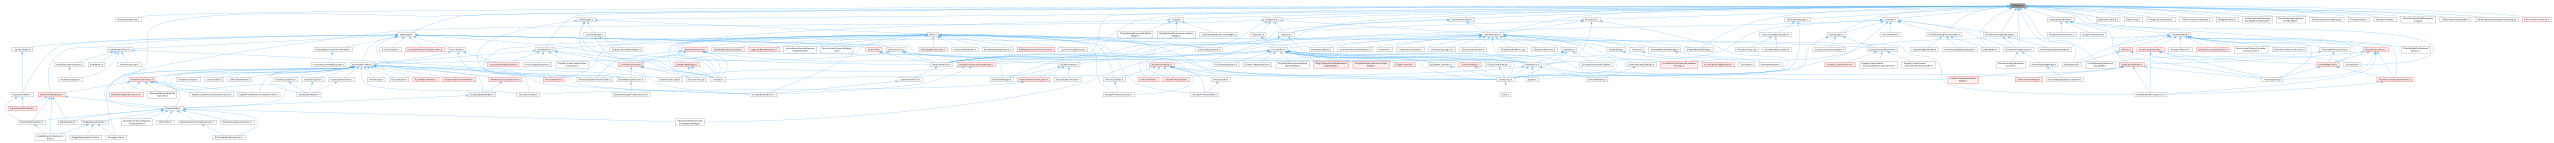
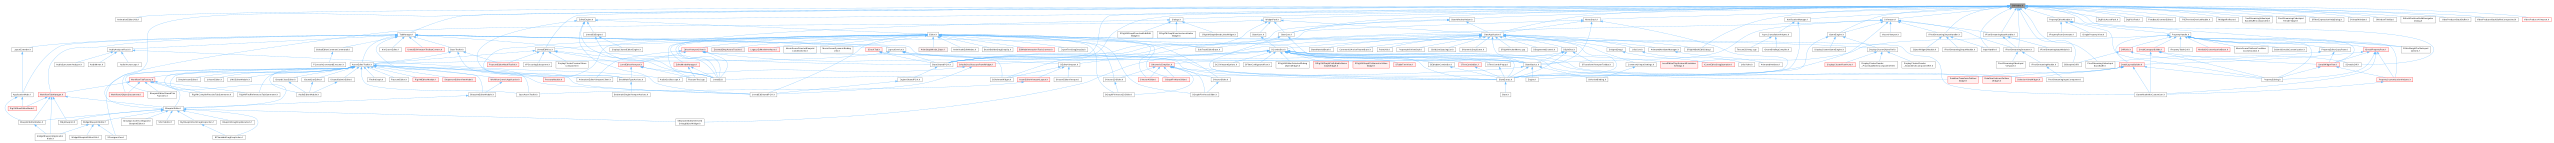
(2123, 44) -> (2296, 43)
(71, 80) -> none
none -> (1997, 80)
